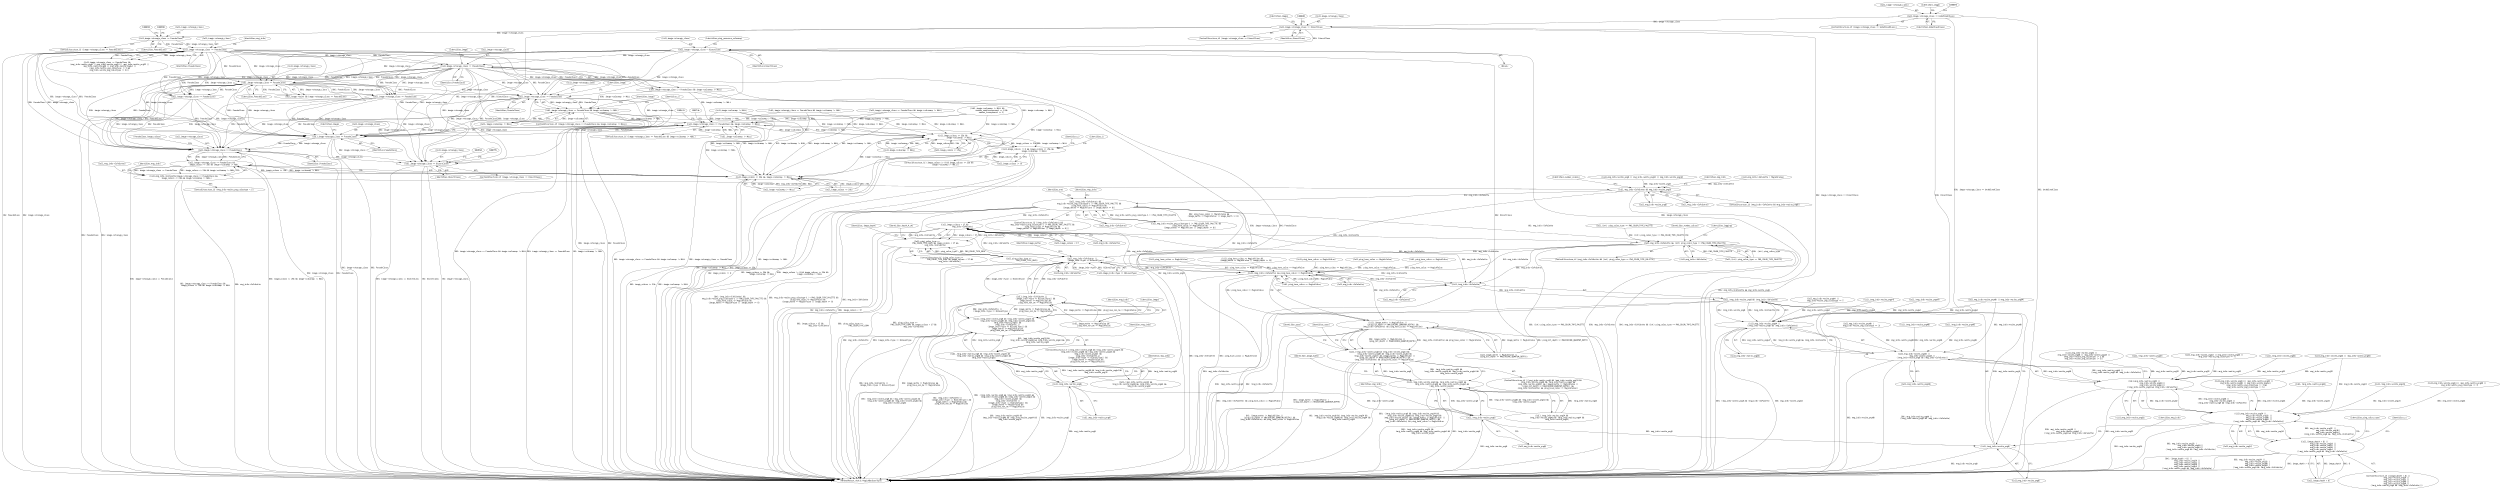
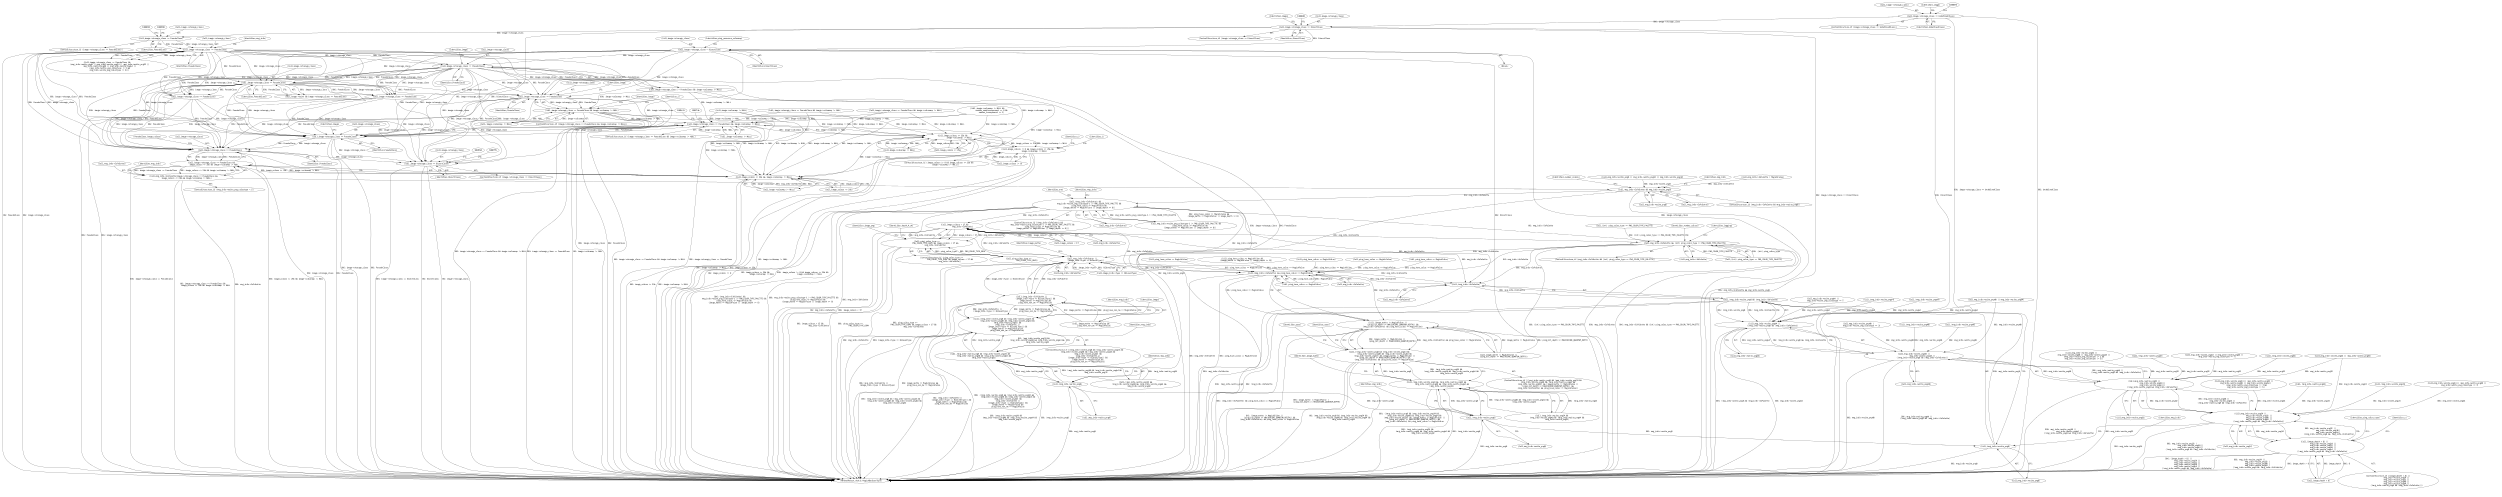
(863, 226) -> (863, 226)
none -> (1601, 294)
